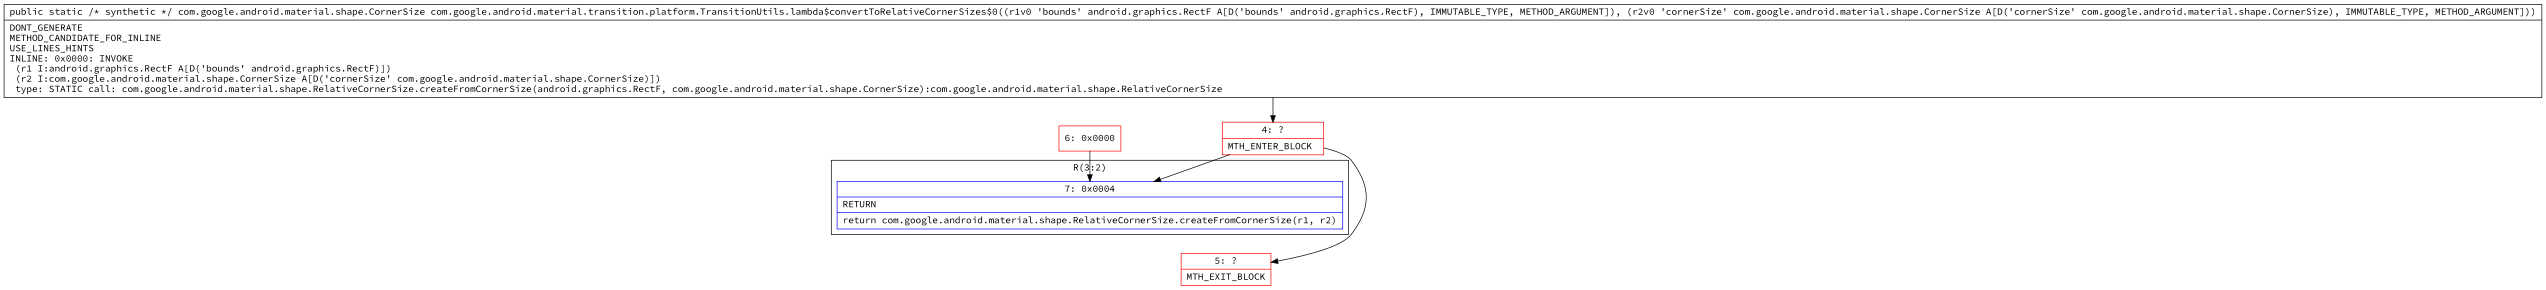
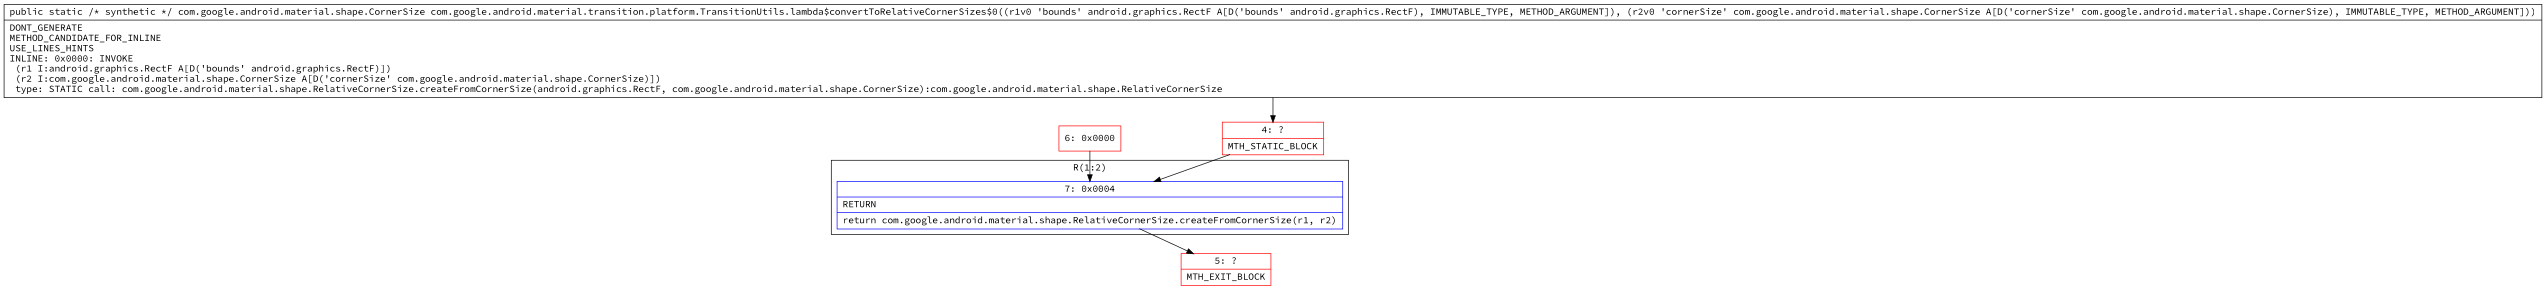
(1270, 146) -> (1273, 146)
(1090, 168) -> (1090, 168)
(1360, 221) -> (1163, 240)
